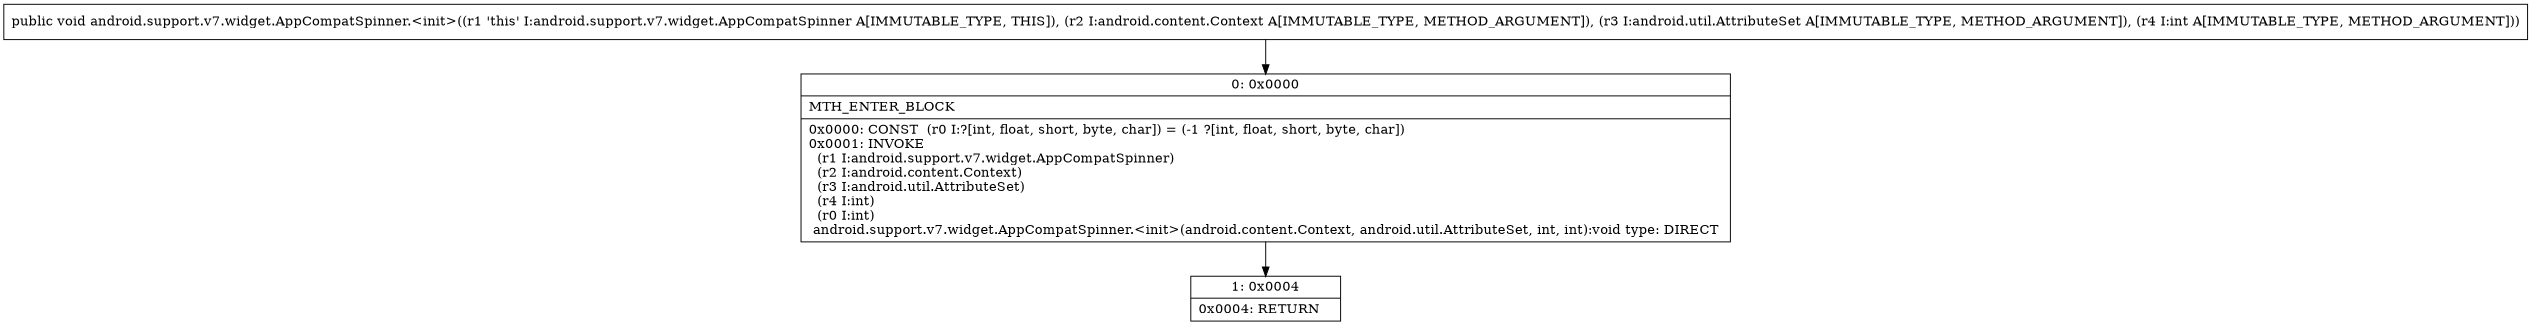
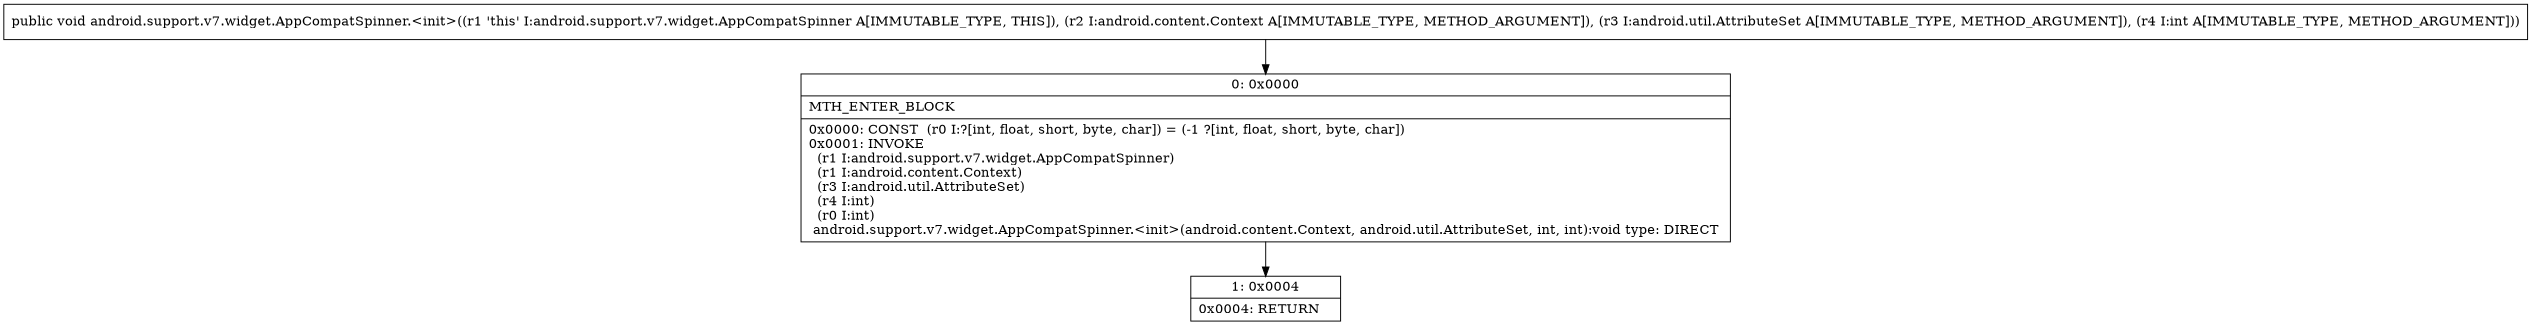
(916, 173) -> (916, 173)
